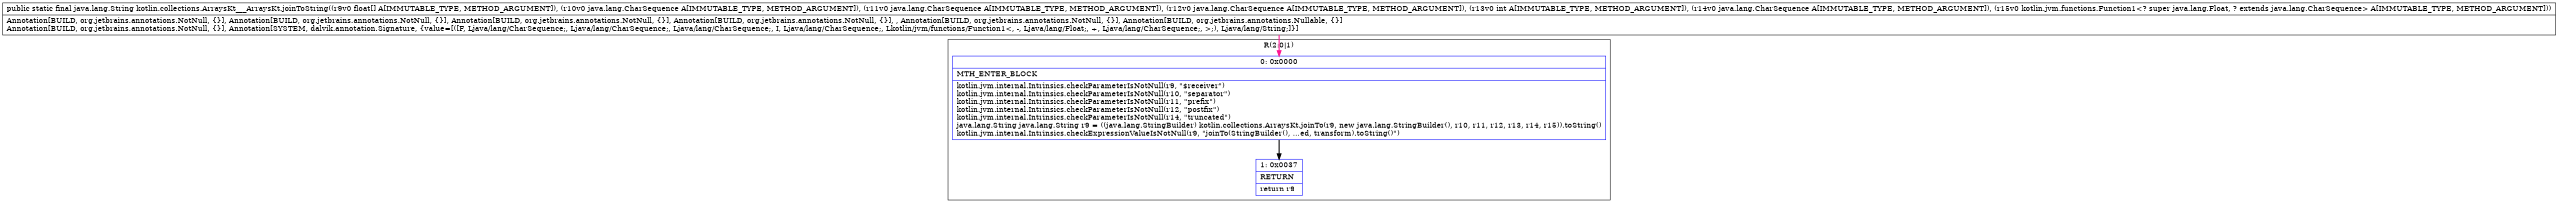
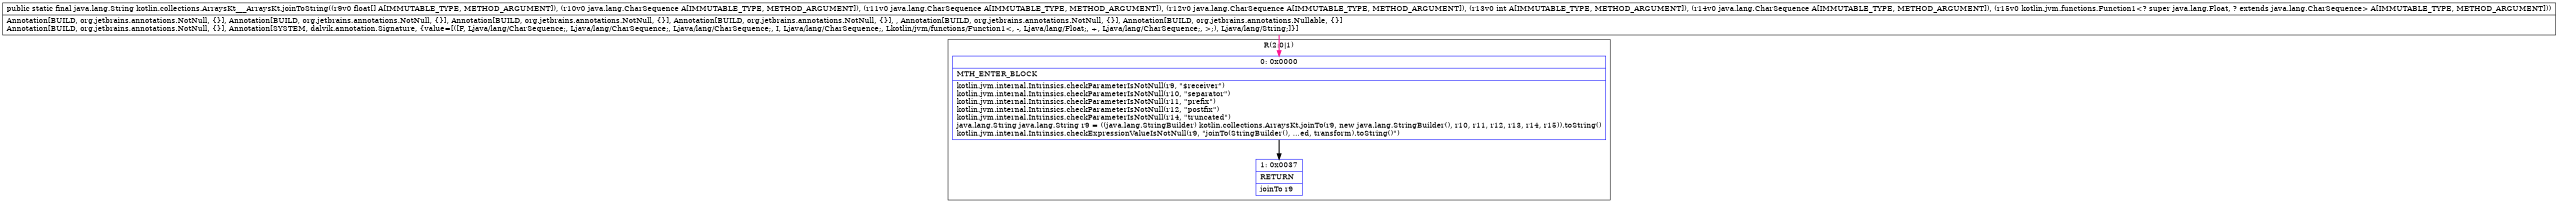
(1278, 189) -> (1277, 189)
